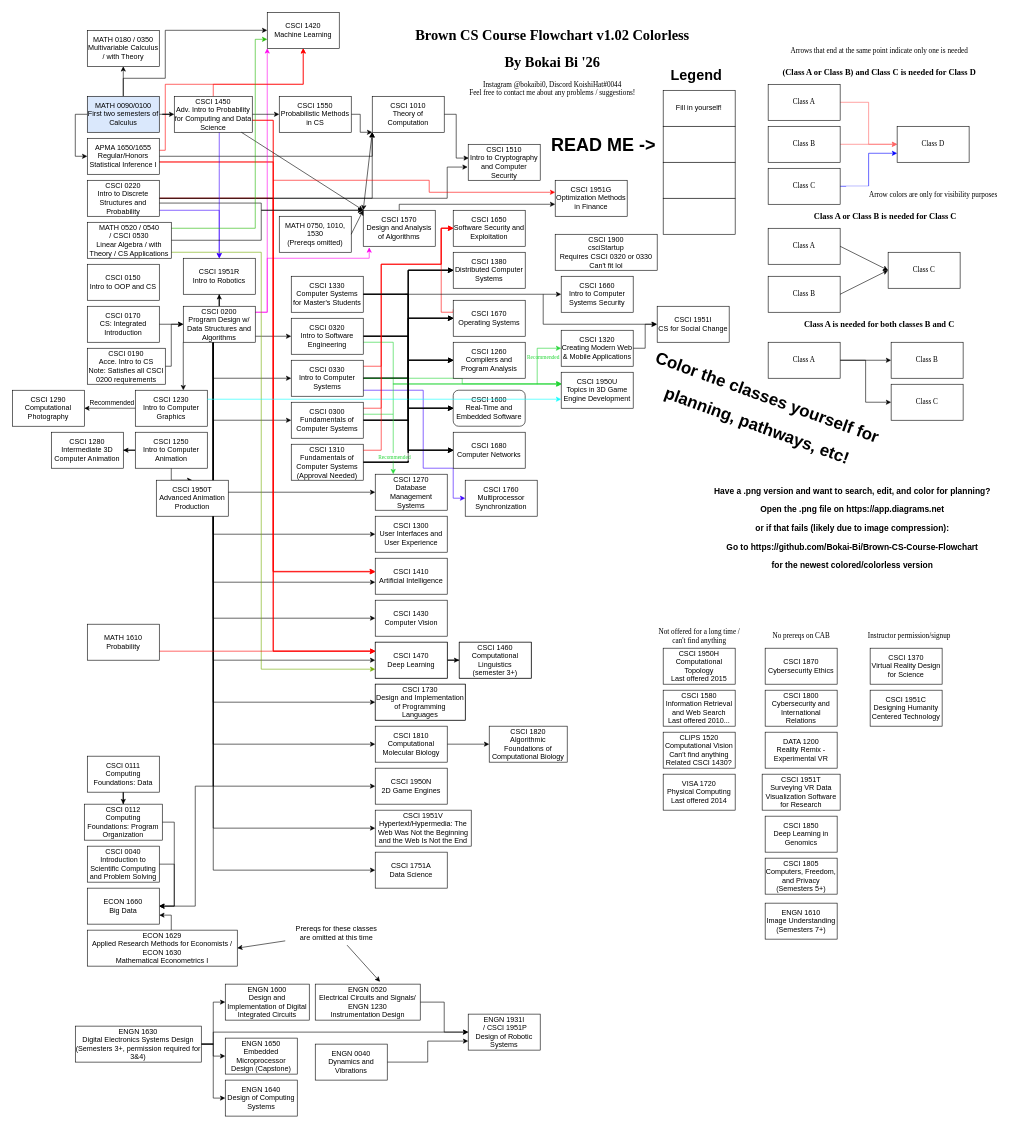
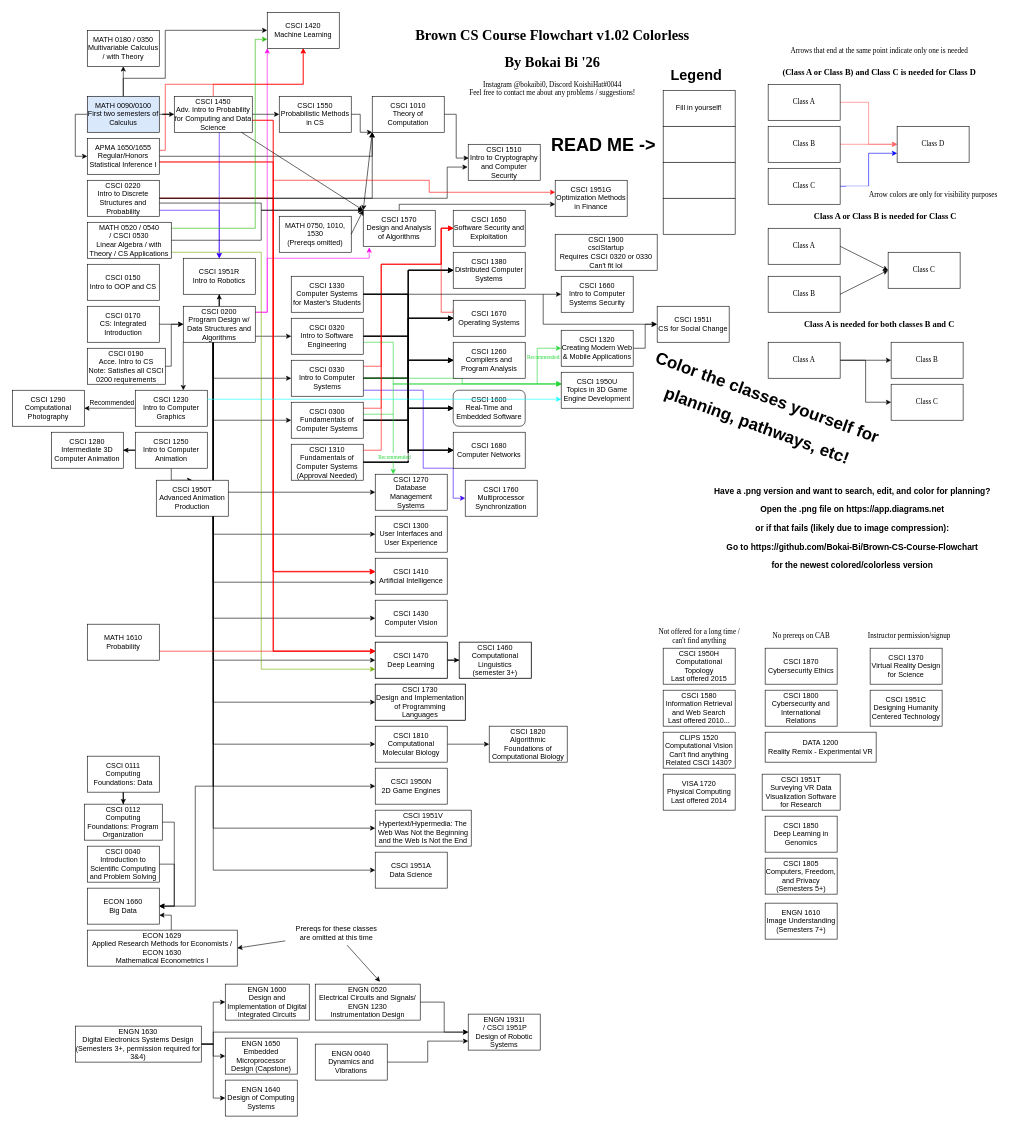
(801, 750) -> (821, 747)
(411, 870) -> (411, 870)
